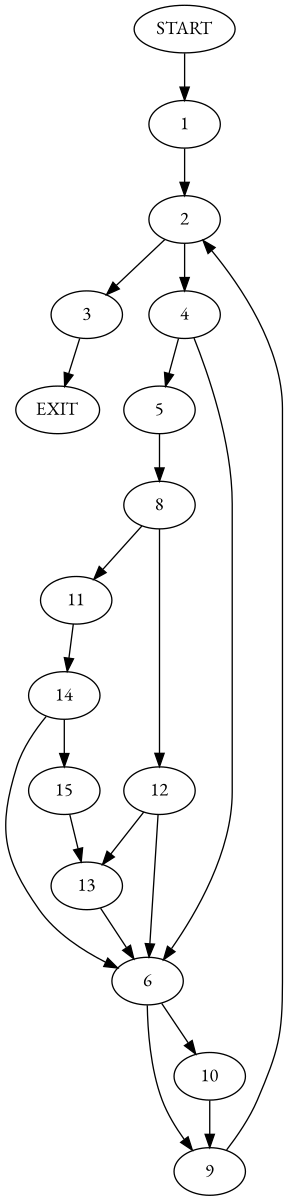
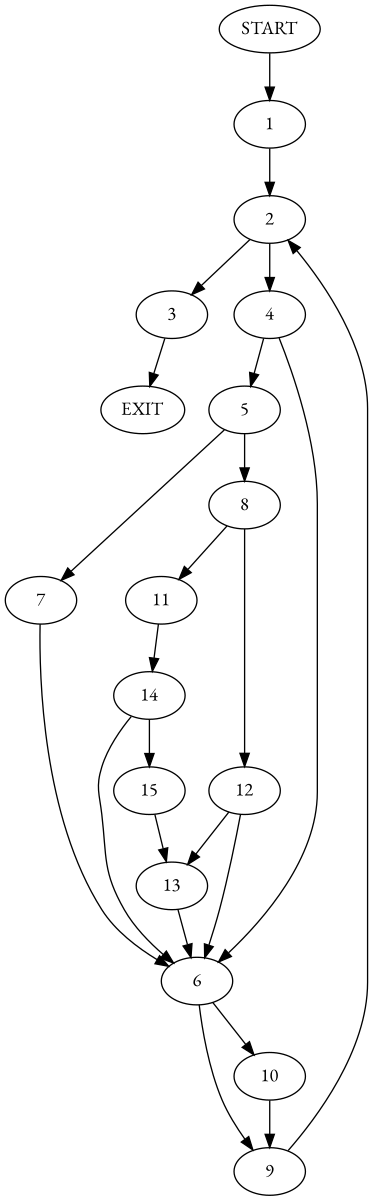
none -> (41, 600)
